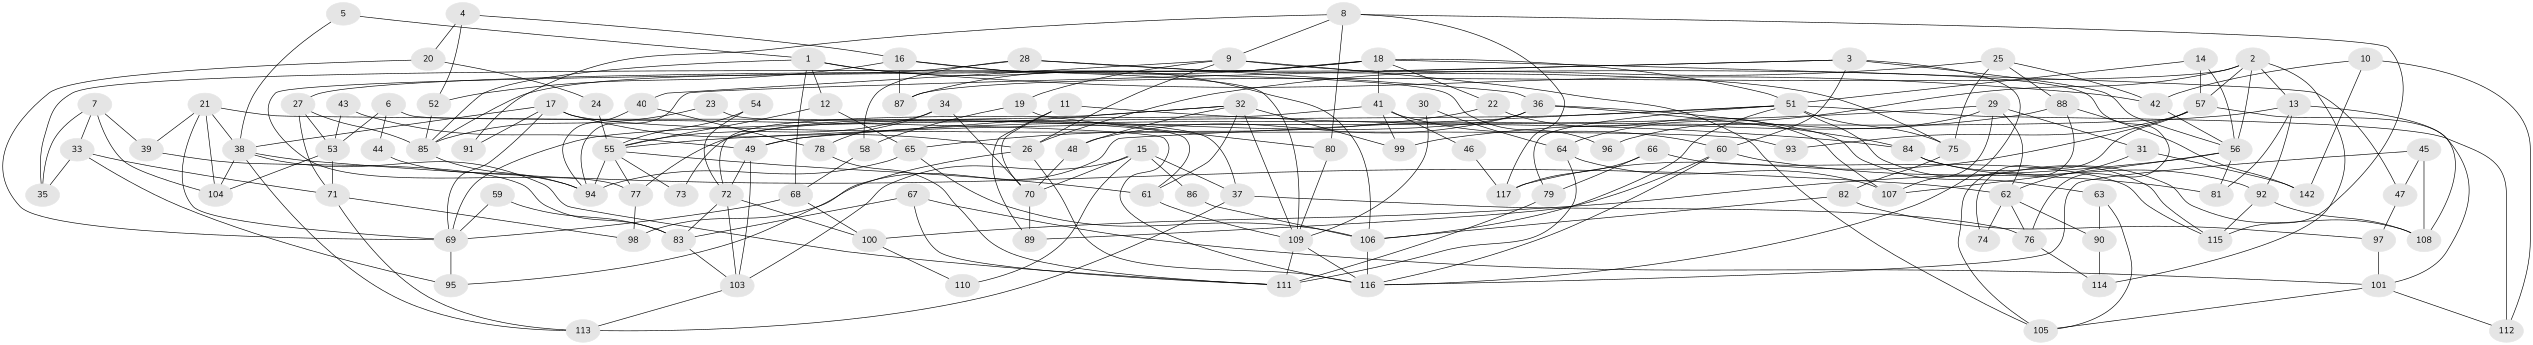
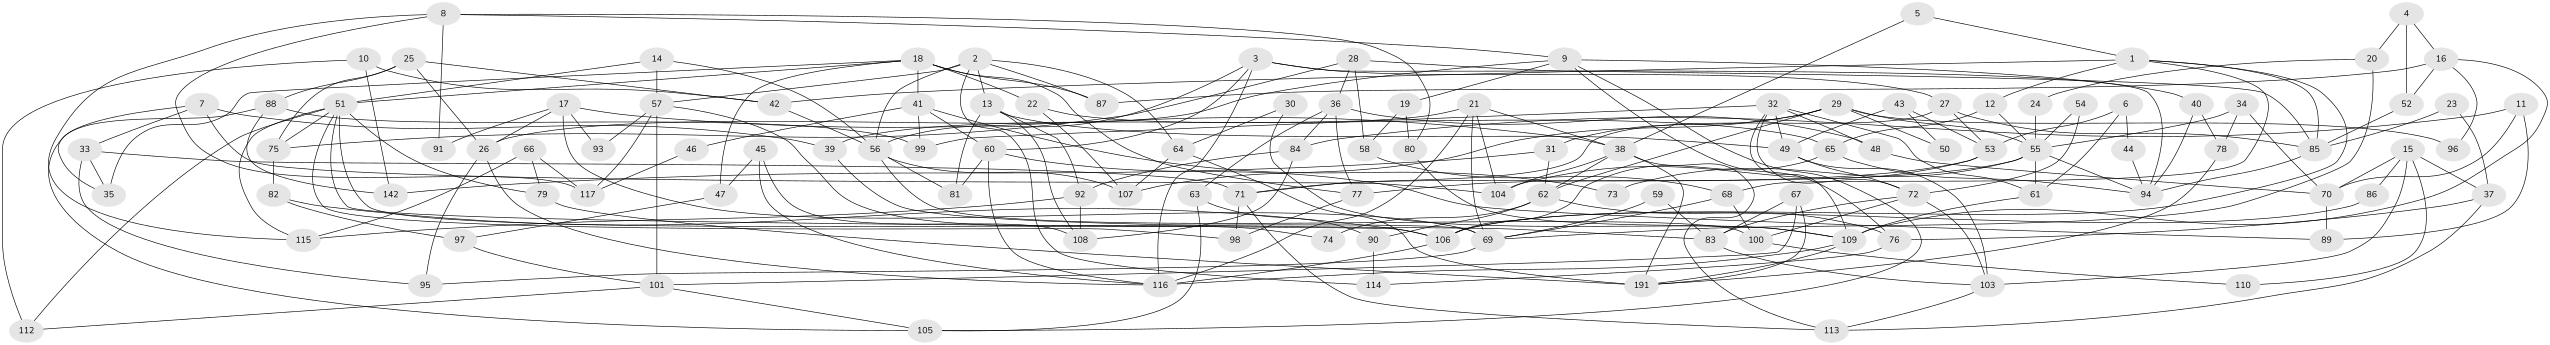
none -> (1945, 150)
(1284, 286) -> (1641, 286)
